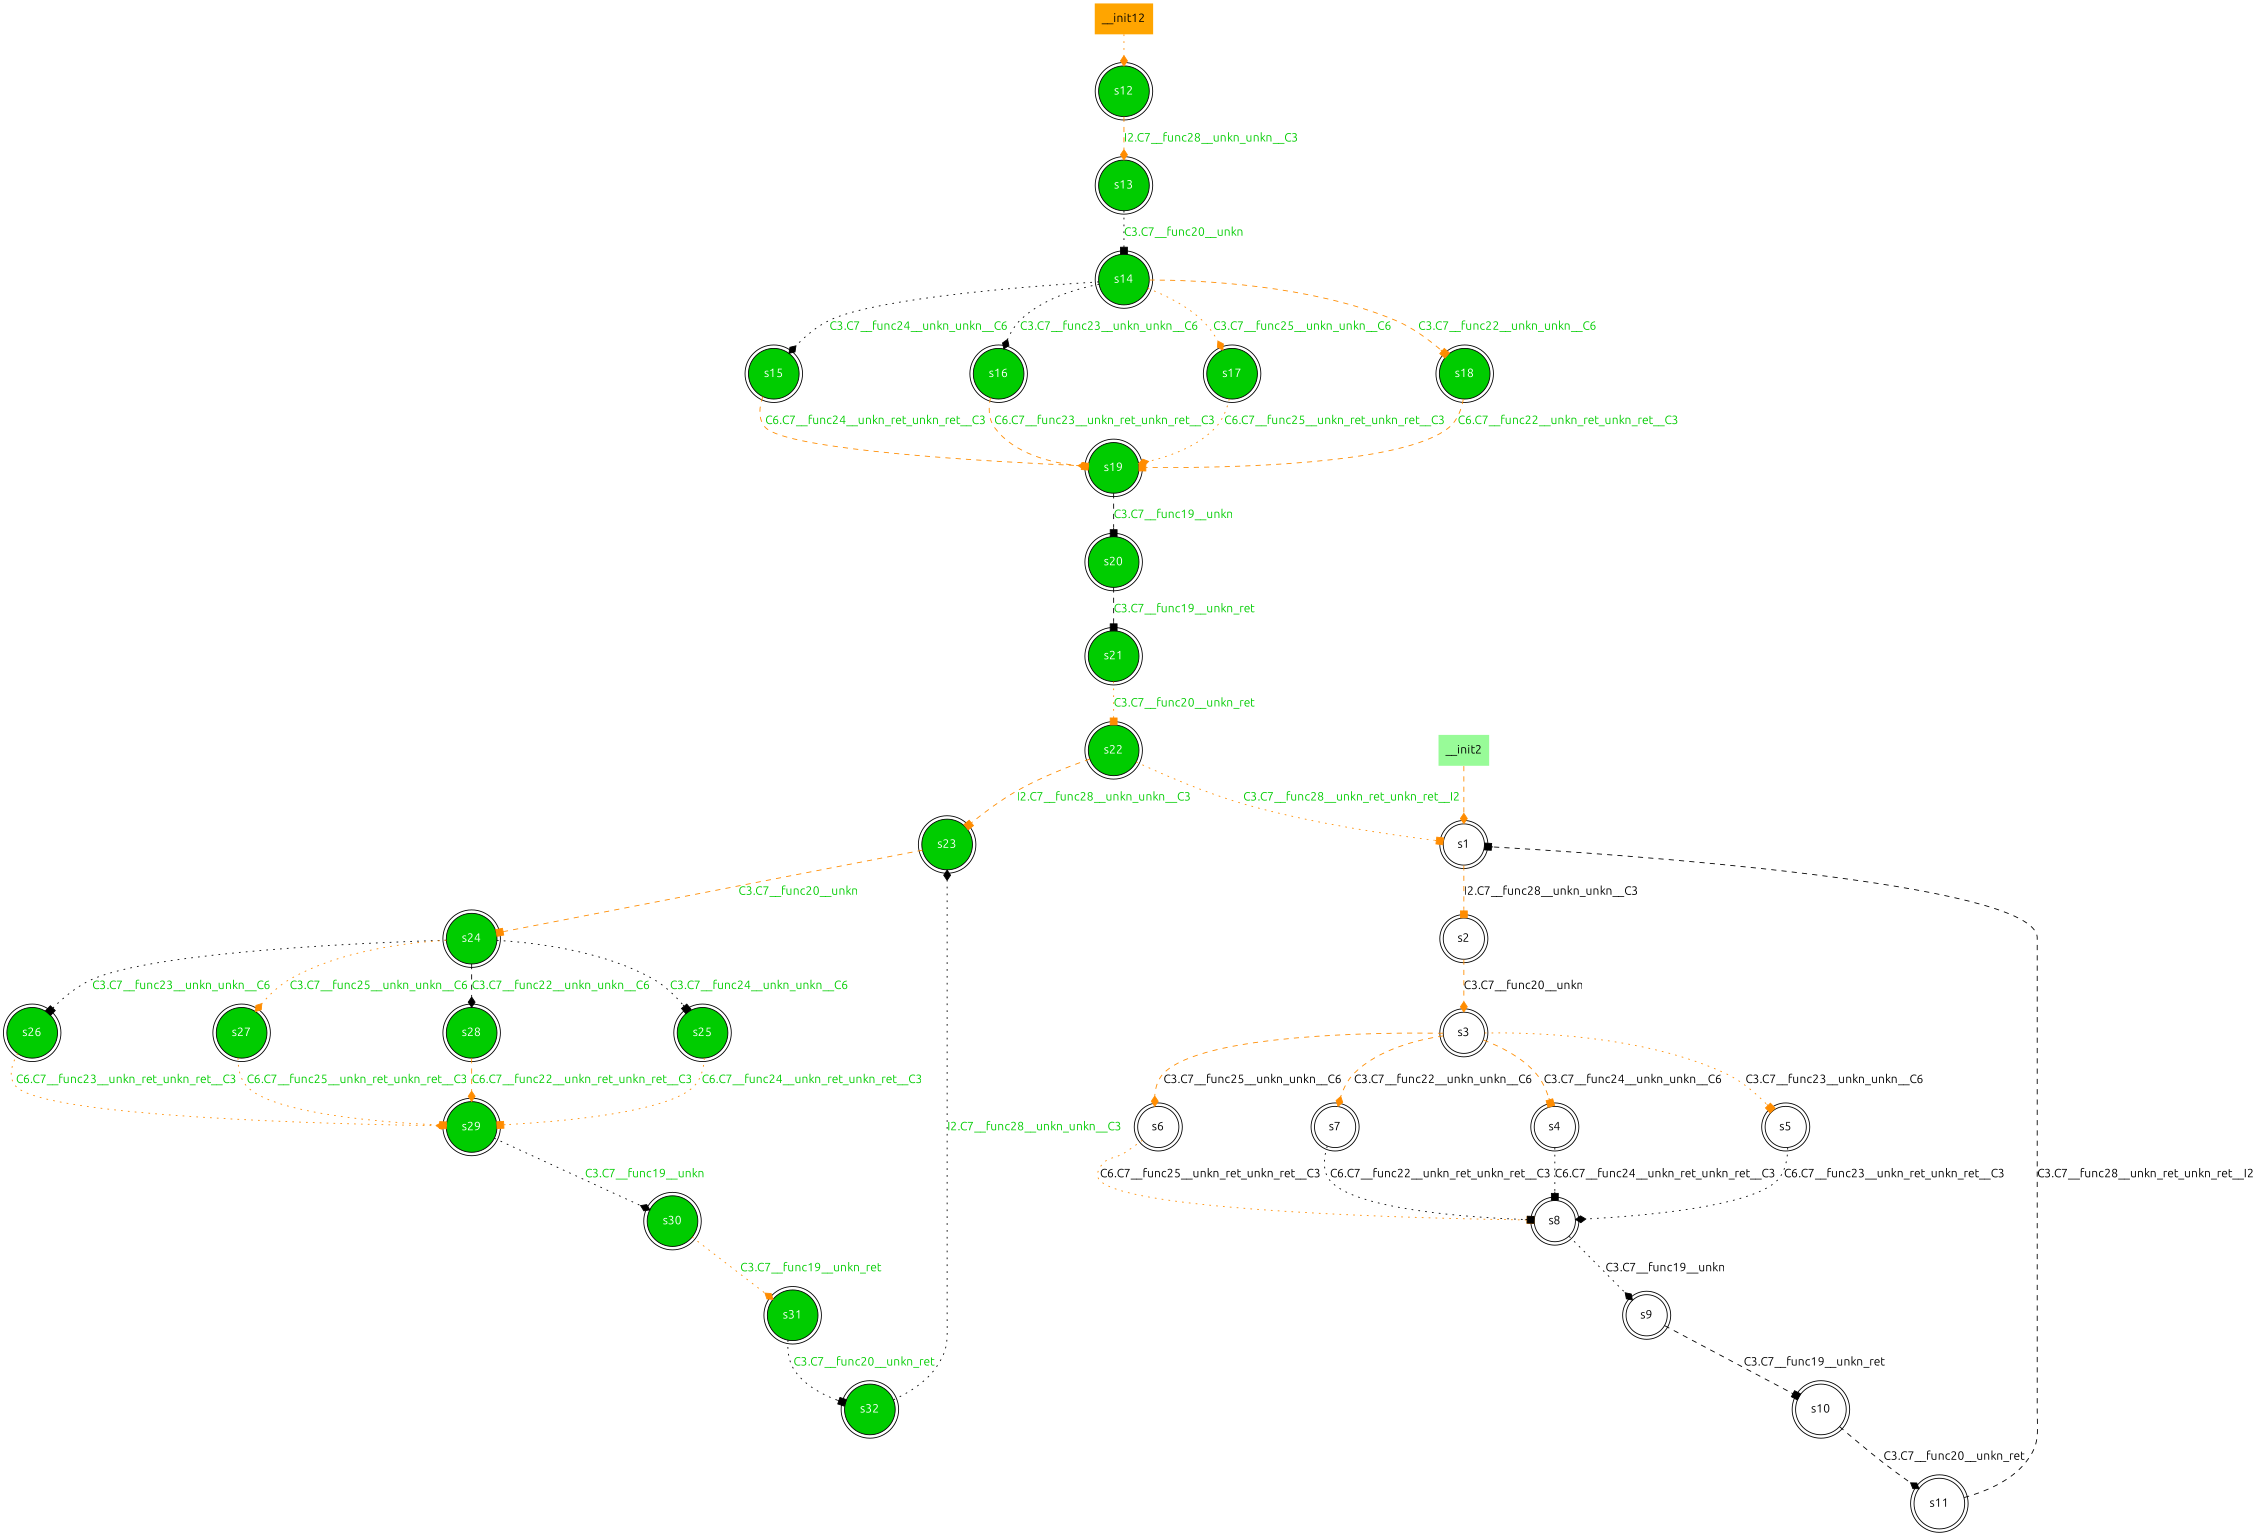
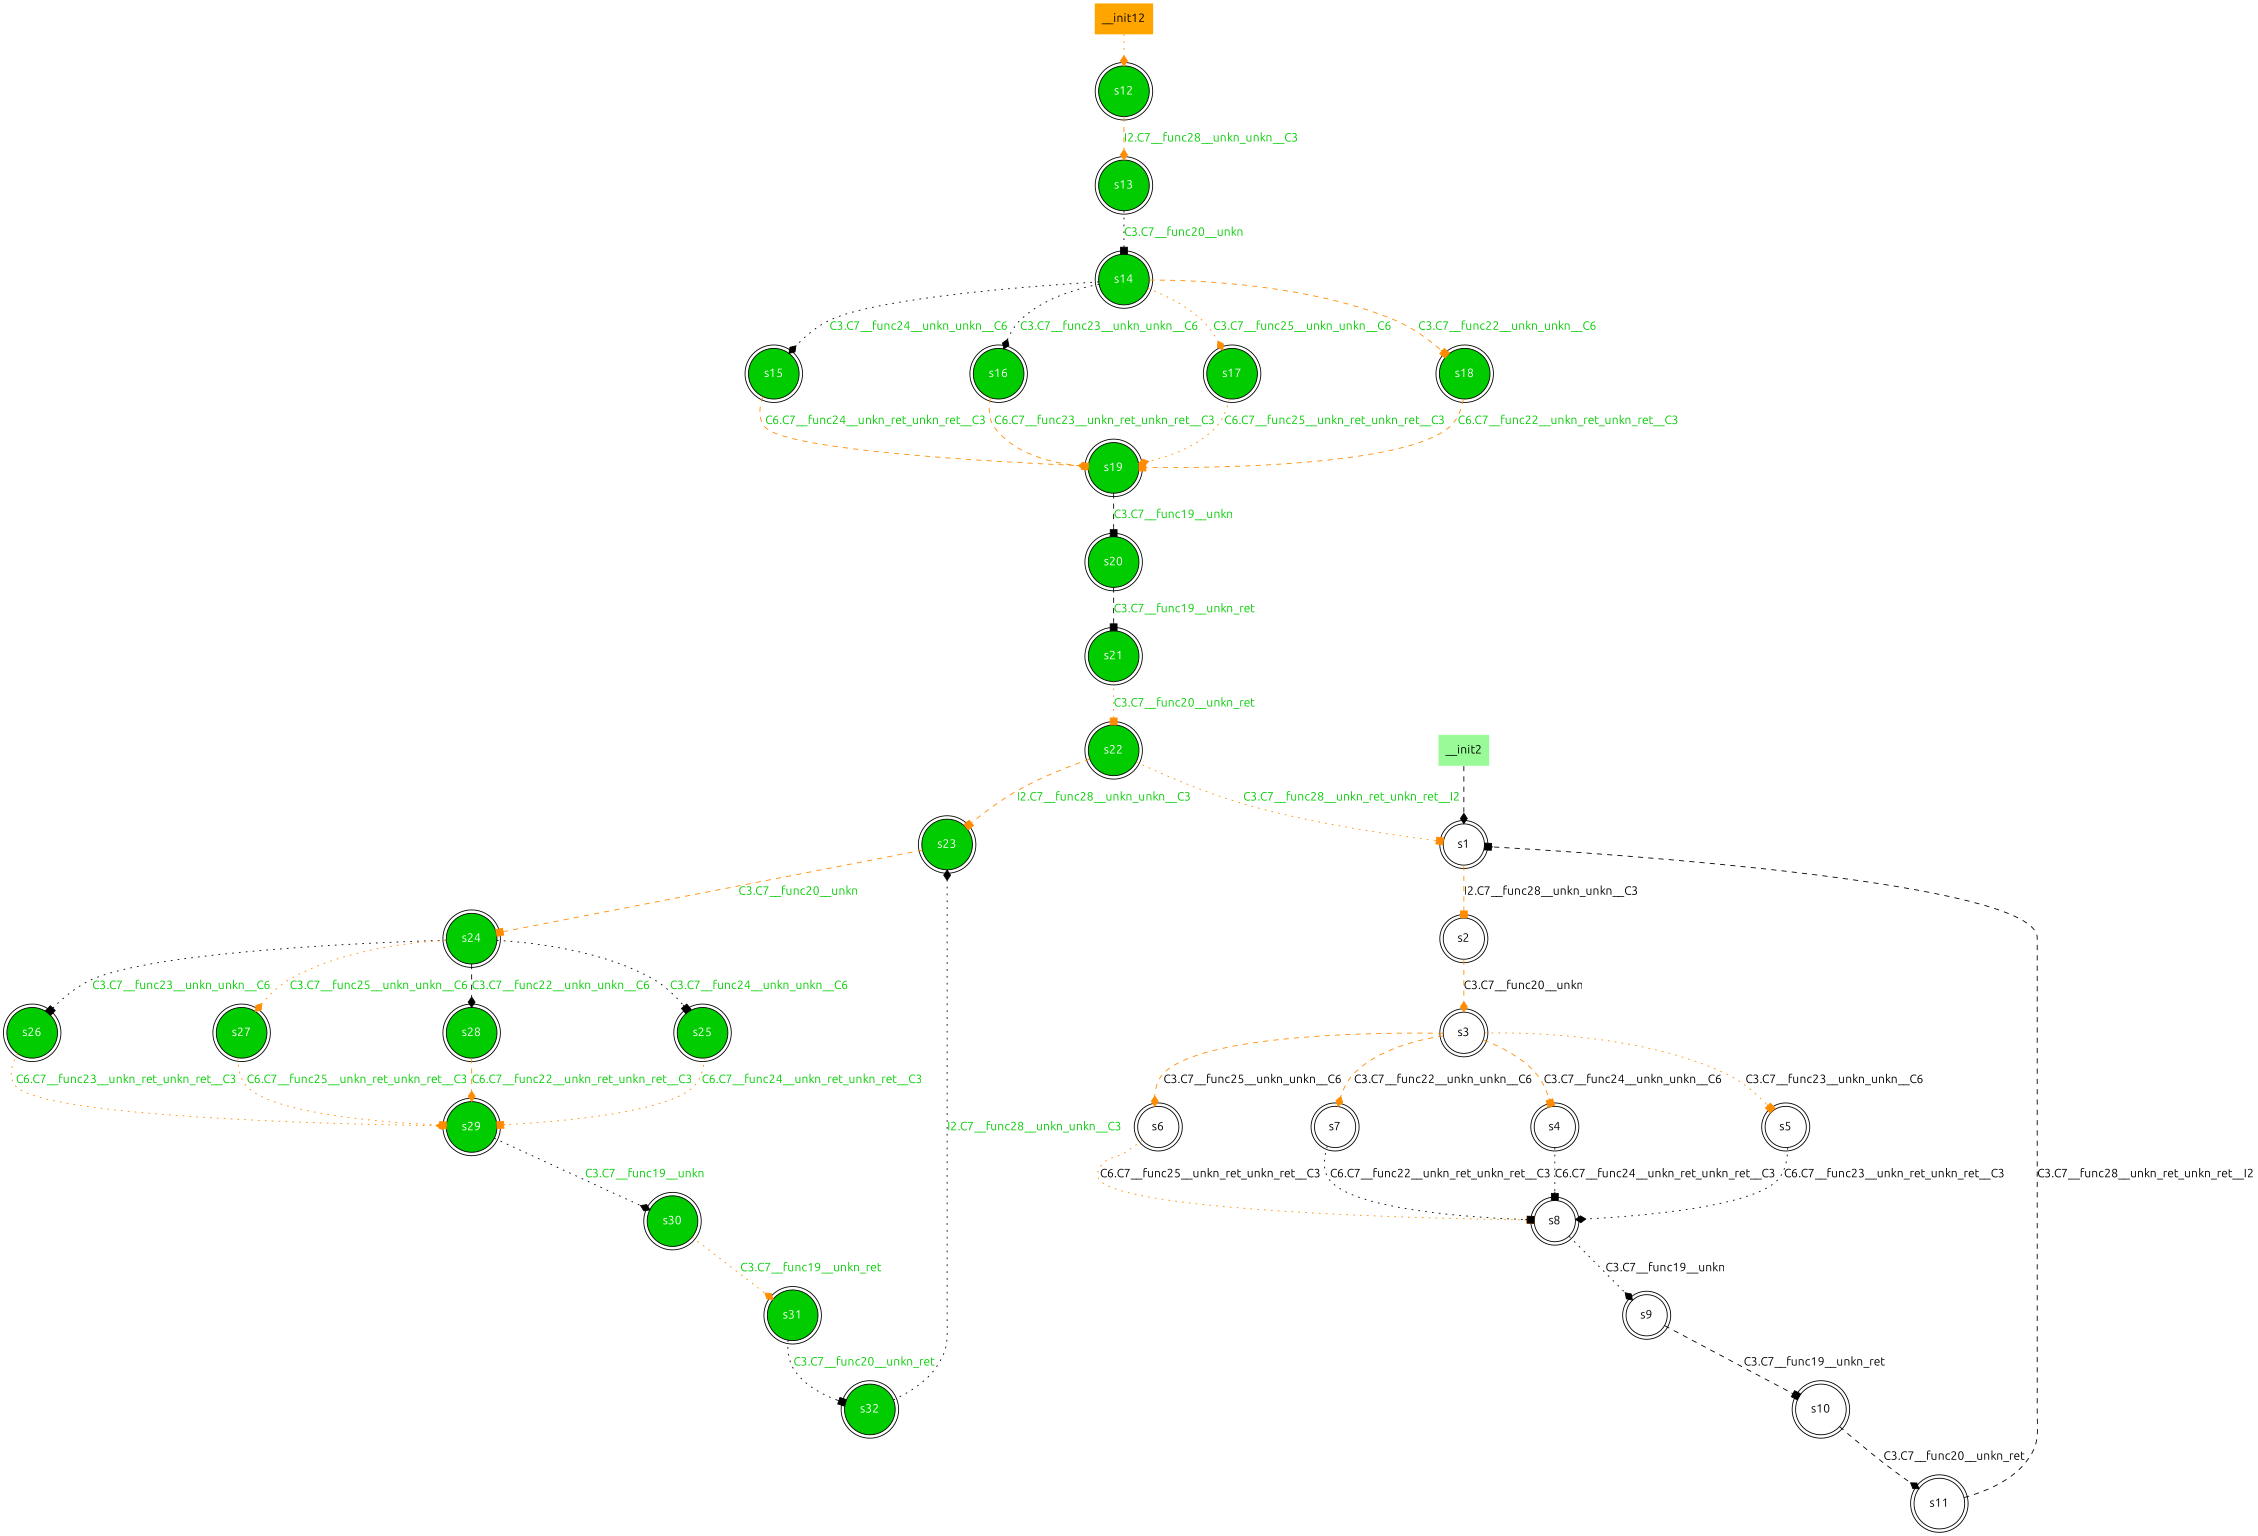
(1464, 790) -> (1464, 790)
